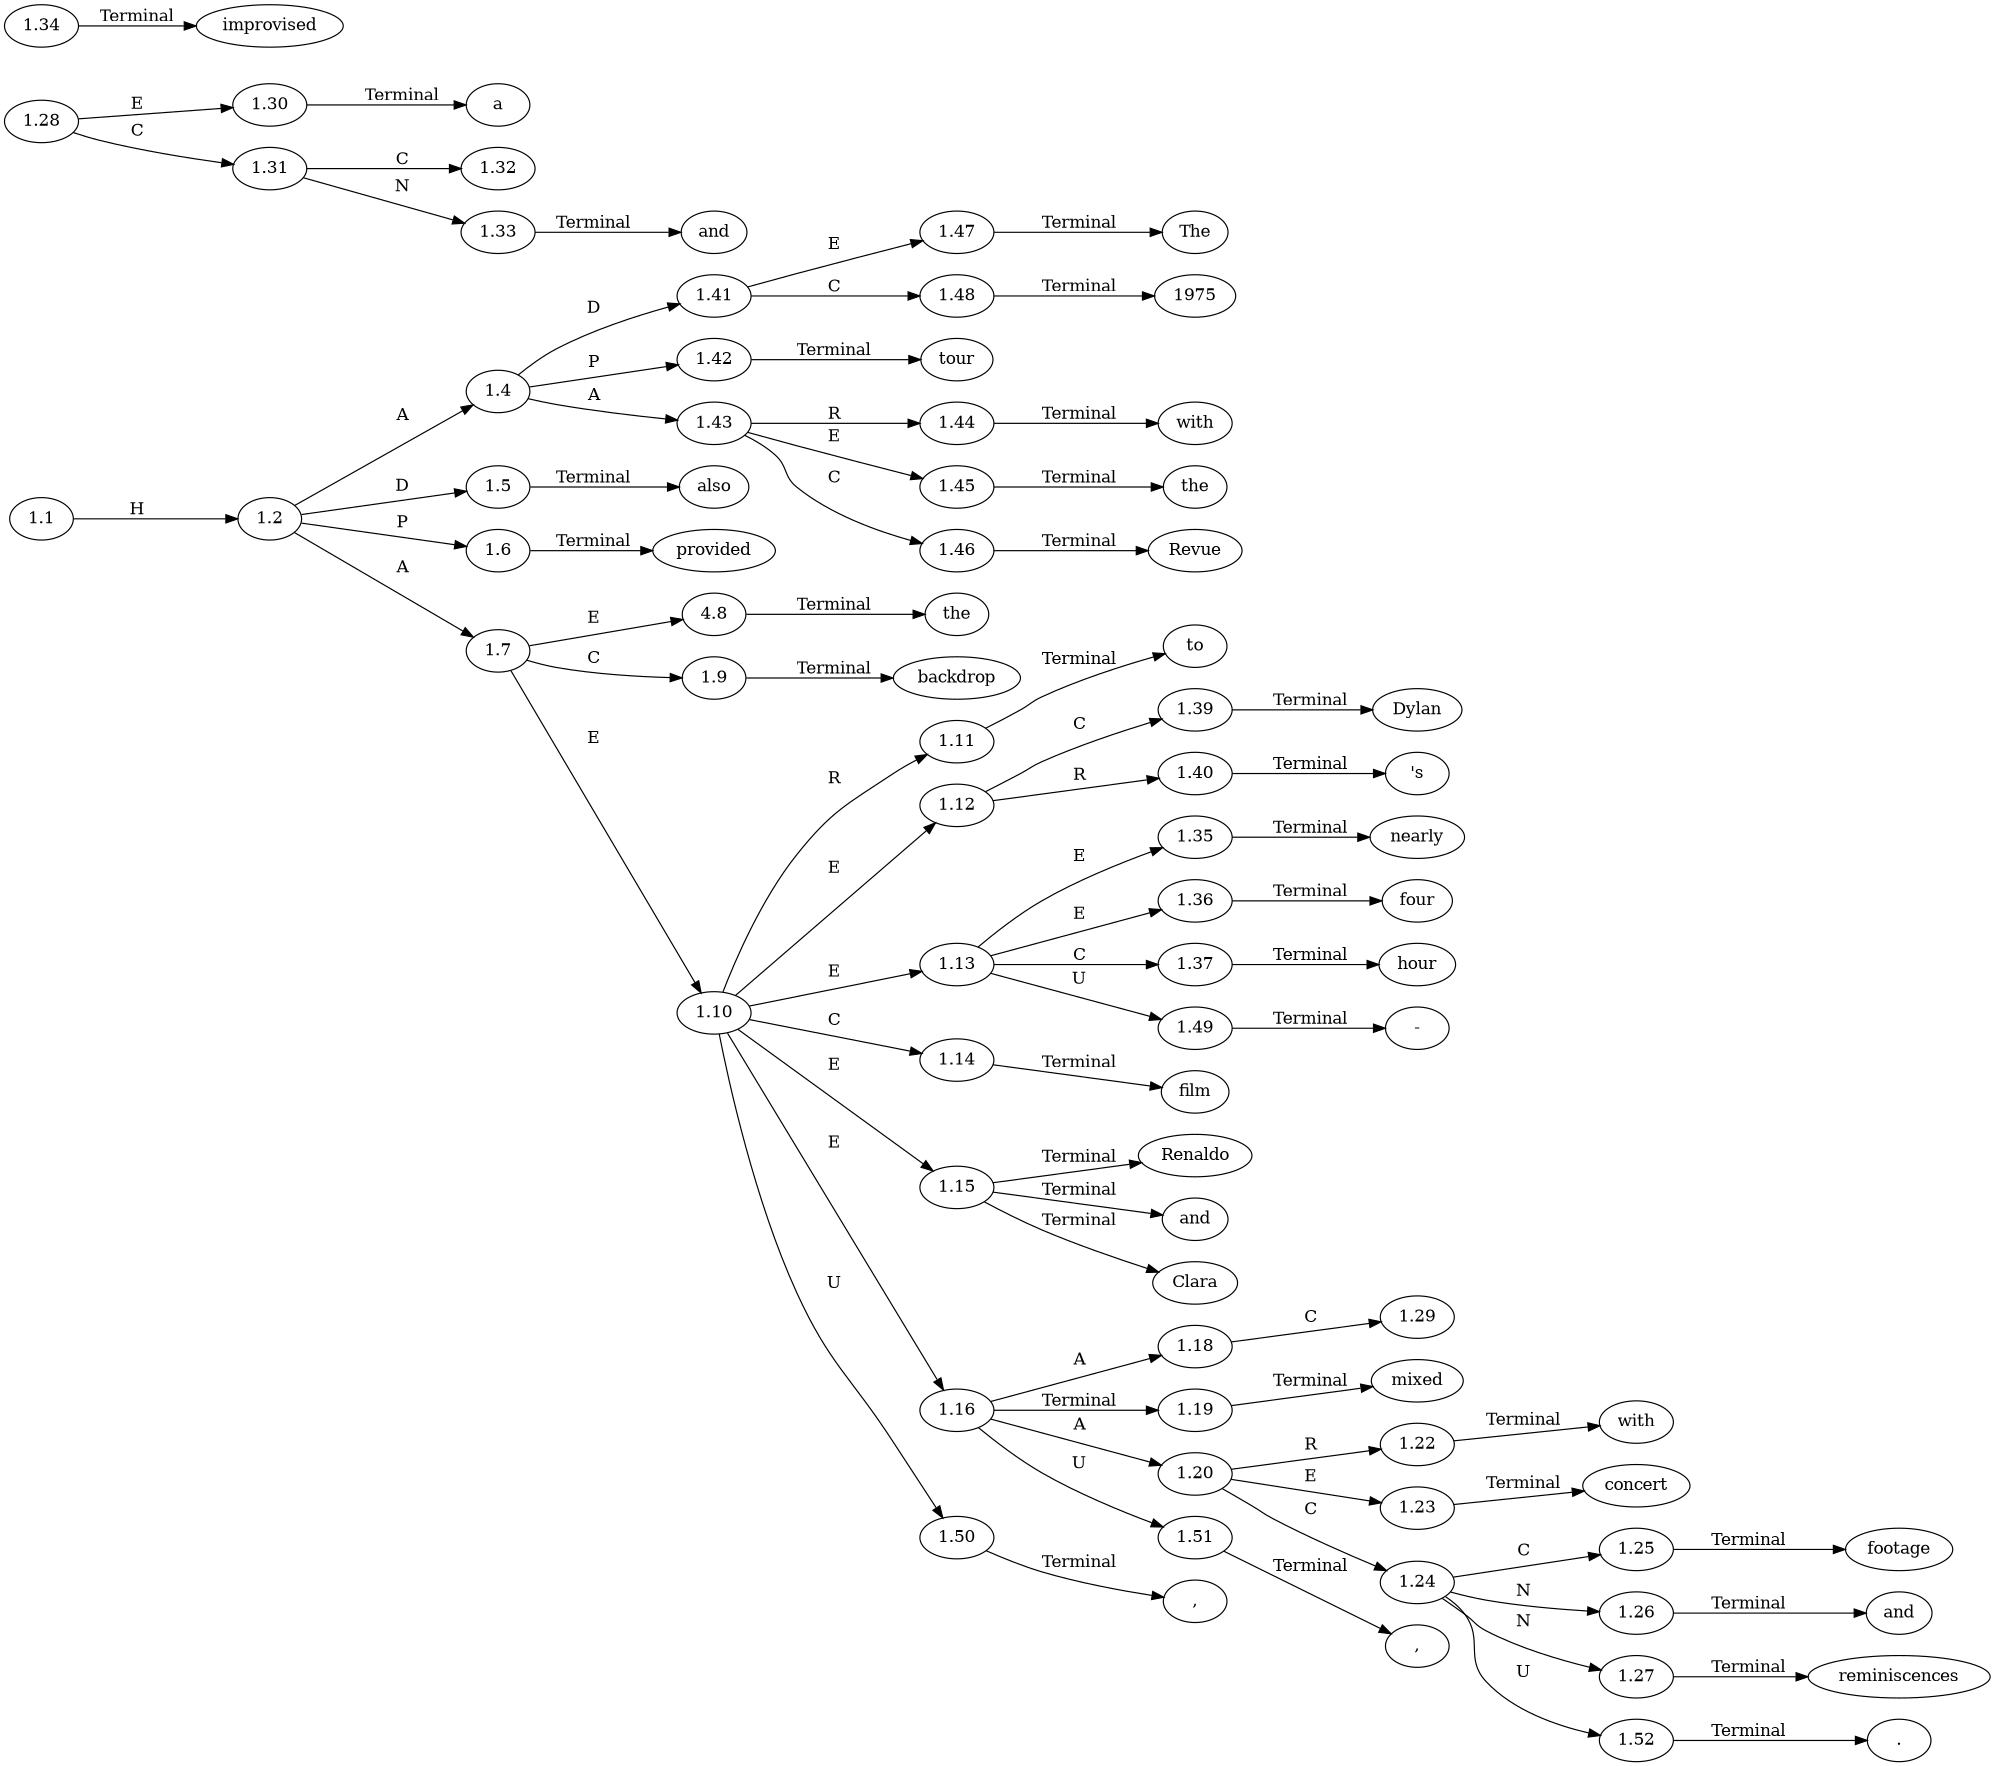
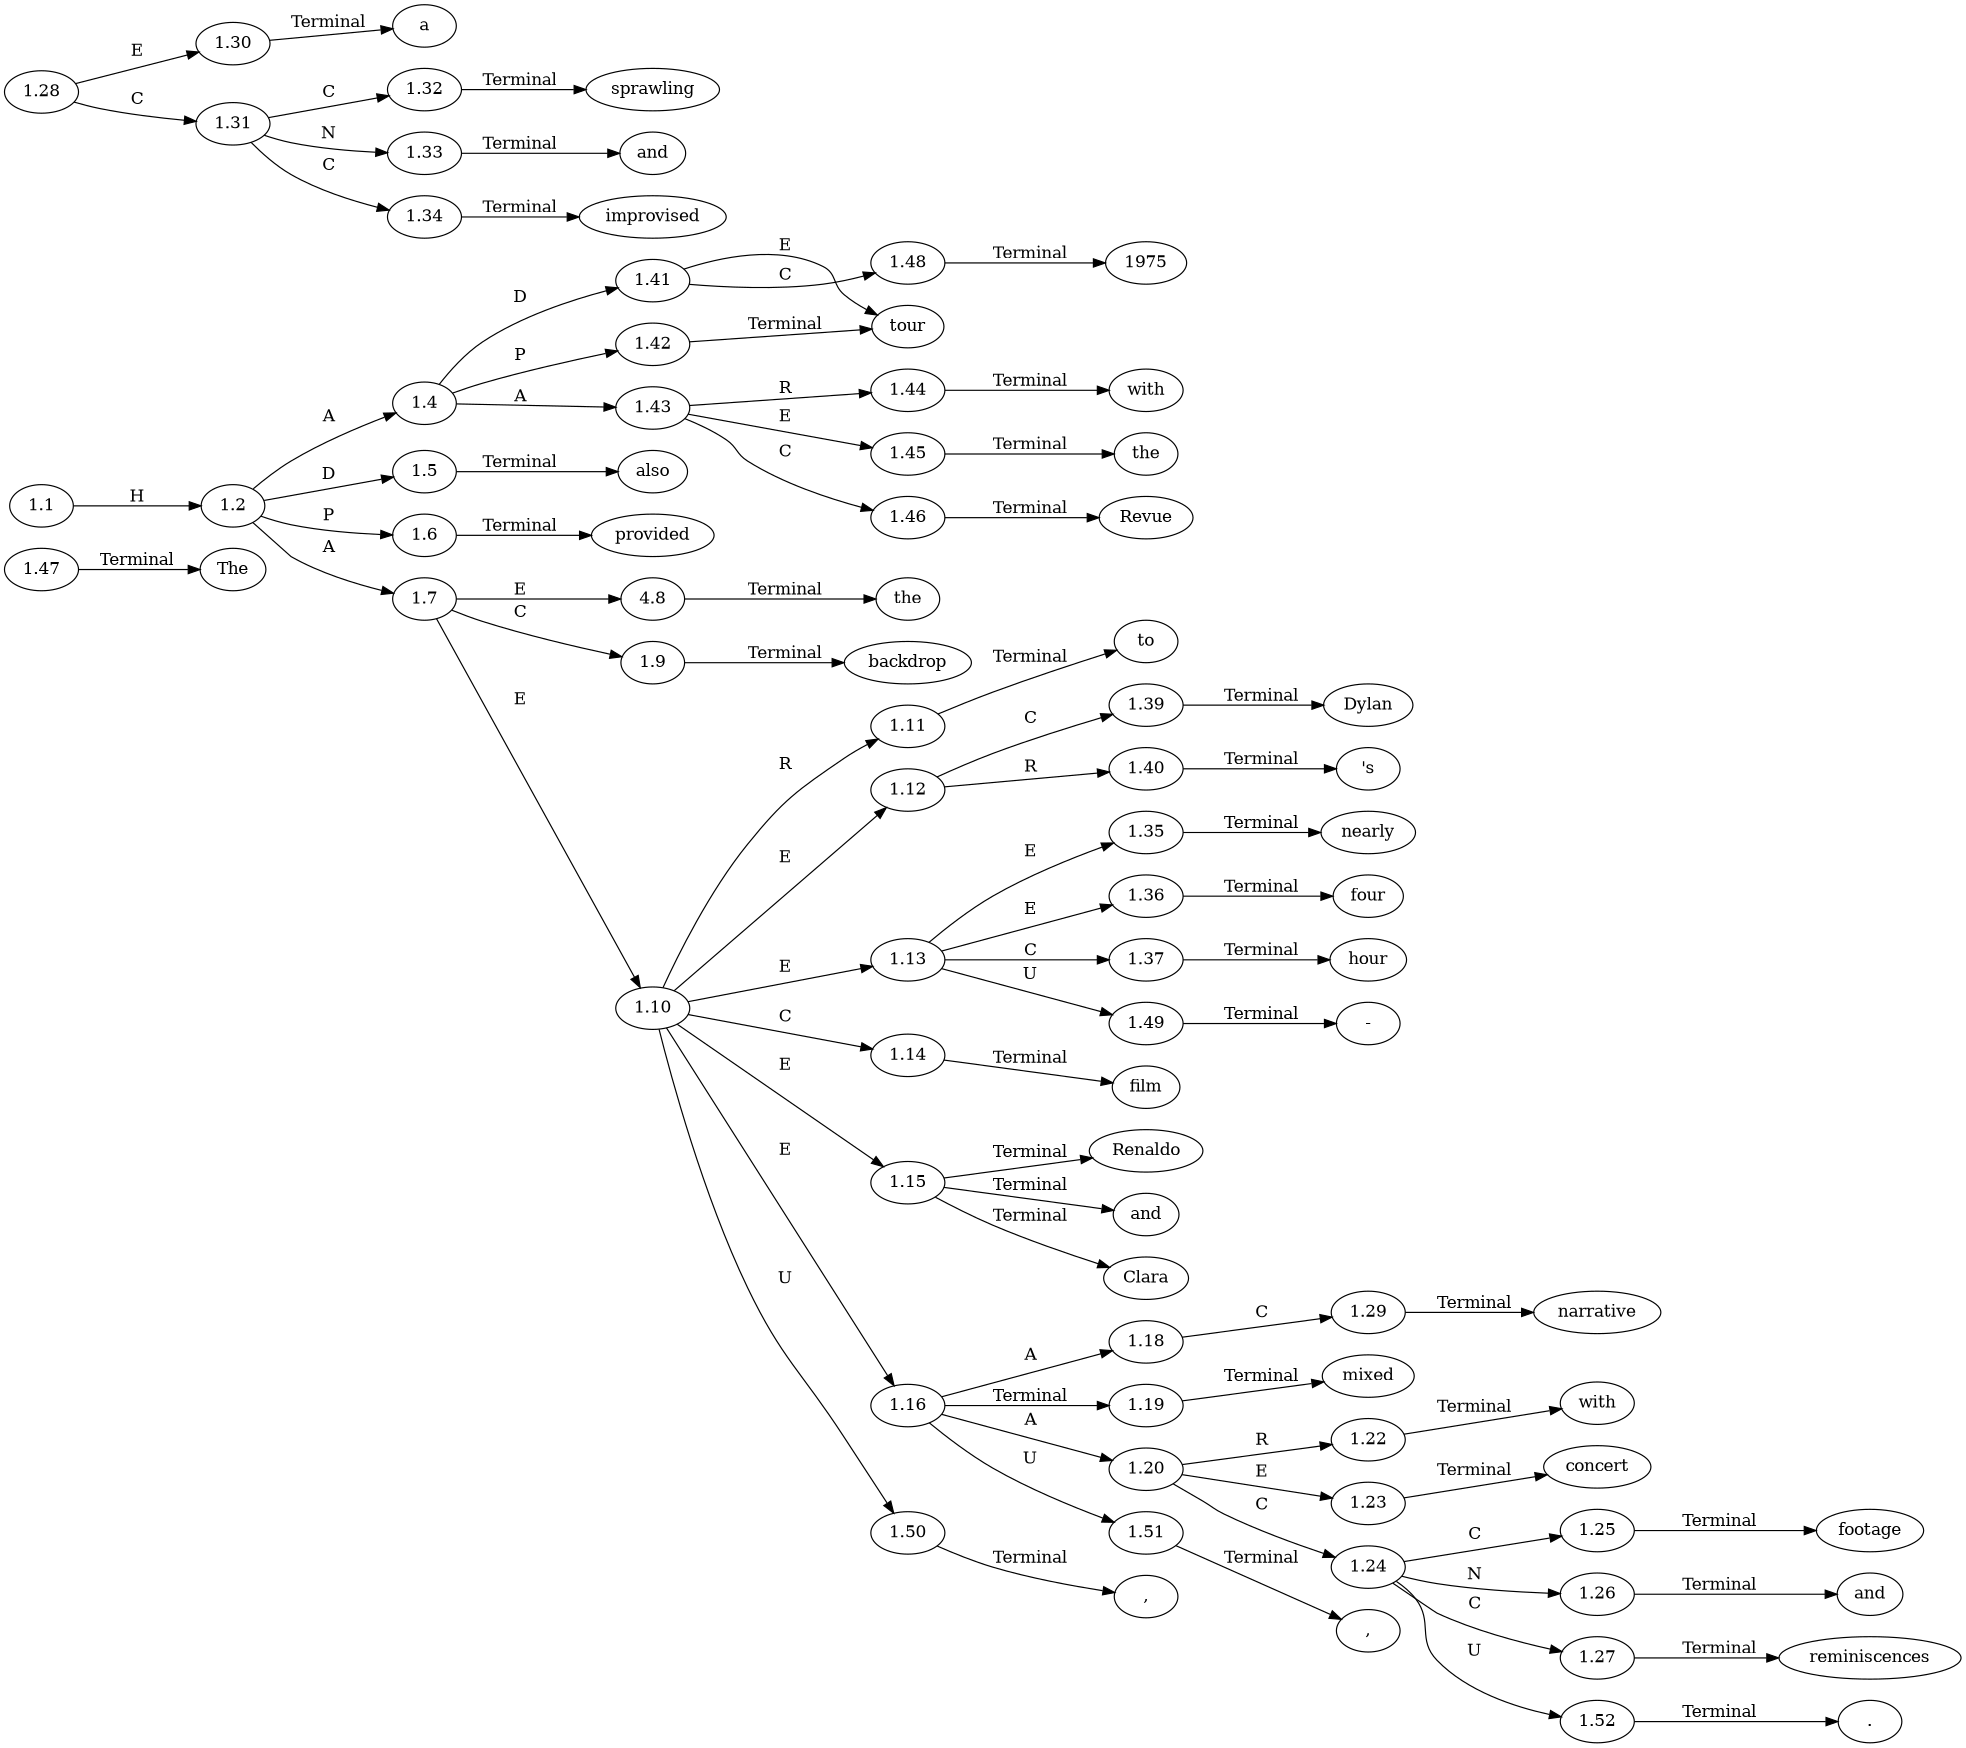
none -> (653, 90)
none -> (309, 184)
(829, 265) -> (785, 256)
none -> (1597, 1312)
(1524, 1622) -> (1475, 1604)
